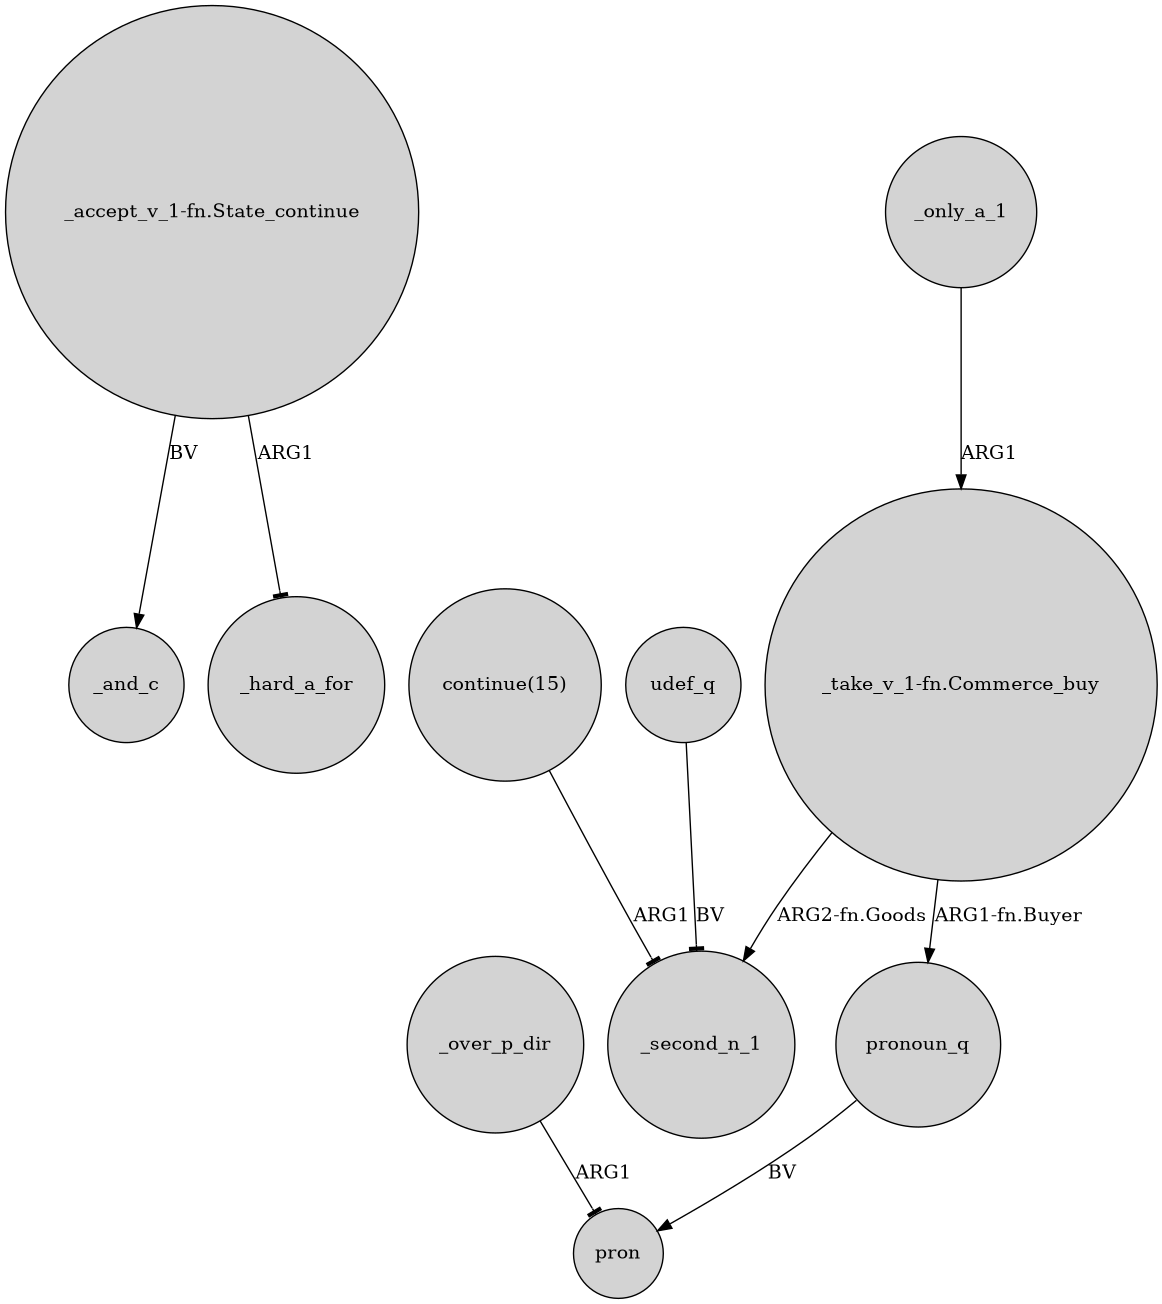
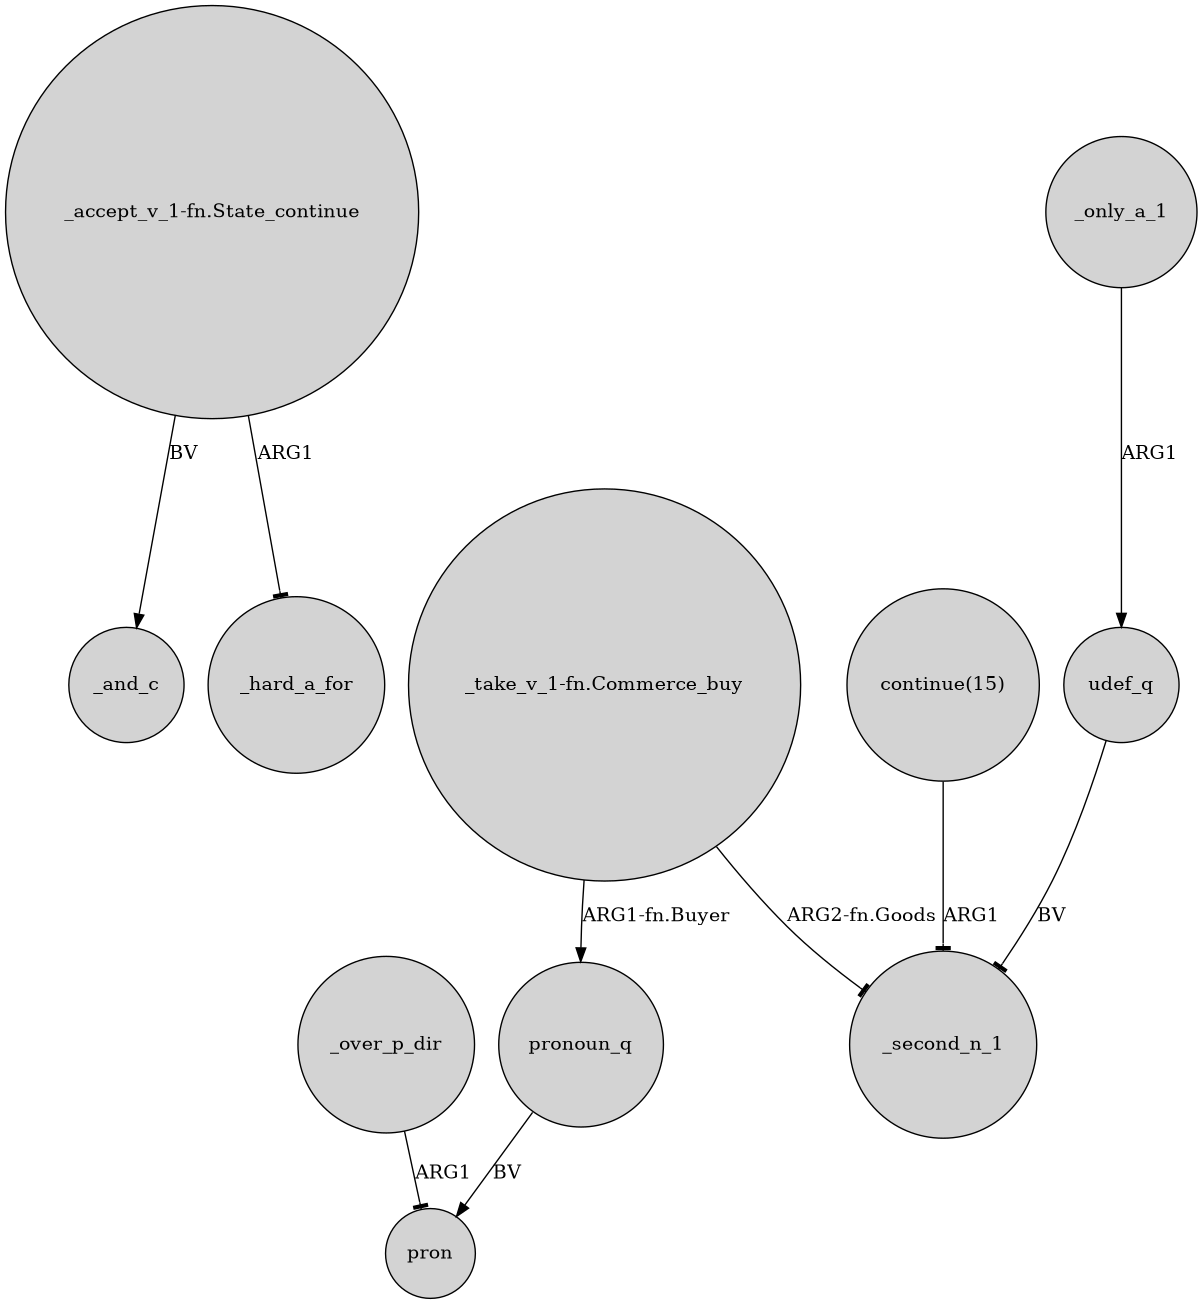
(961, 381) -> (1121, 451)
(789, 889) -> (783, 922)
